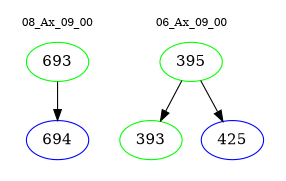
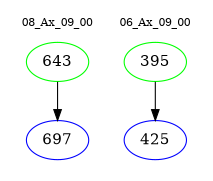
(58, 62) -> (58, 62)
(58, 140) -> (58, 140)
(151, 140) -> none
